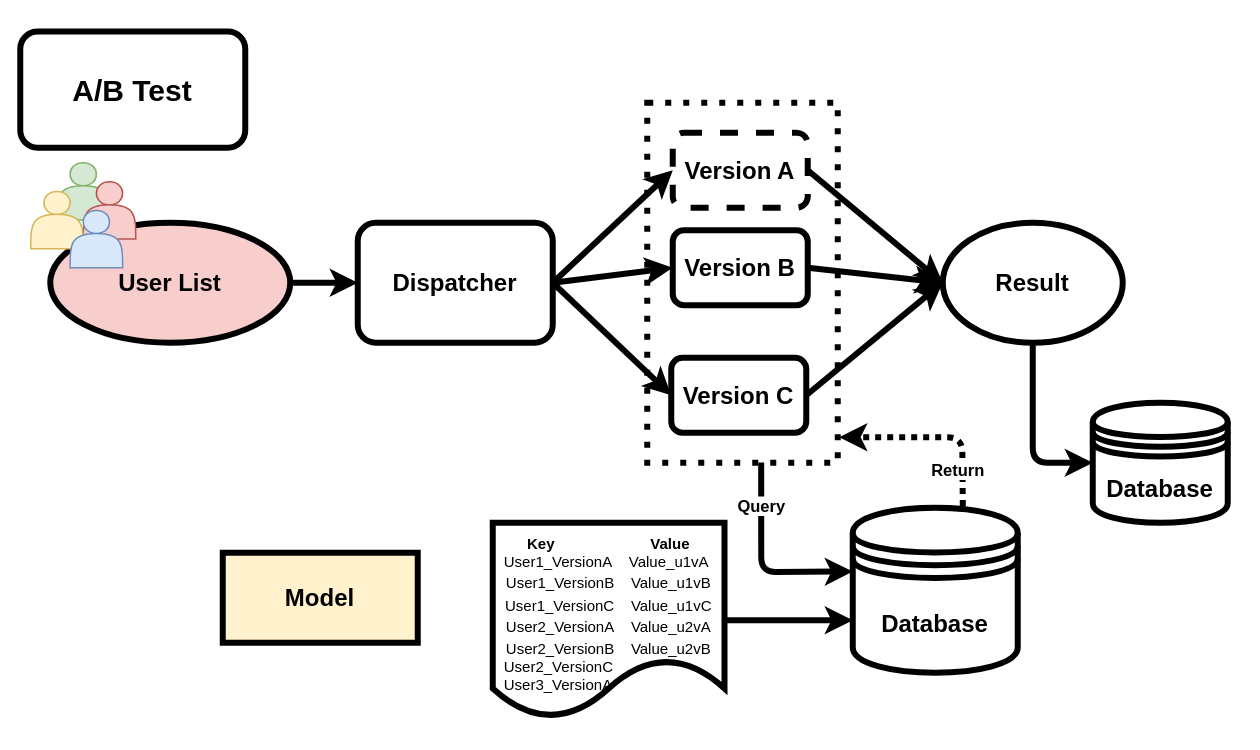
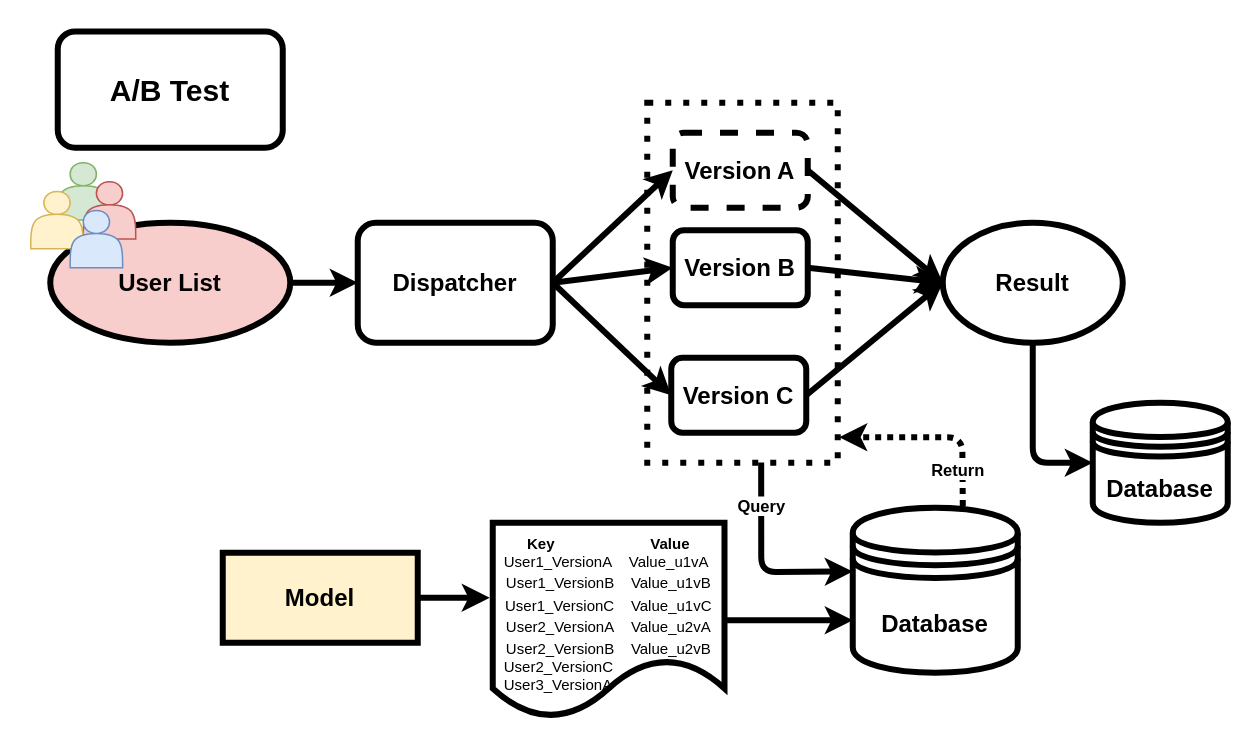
(133, 90) -> (170, 90)
none -> (445, 598)
